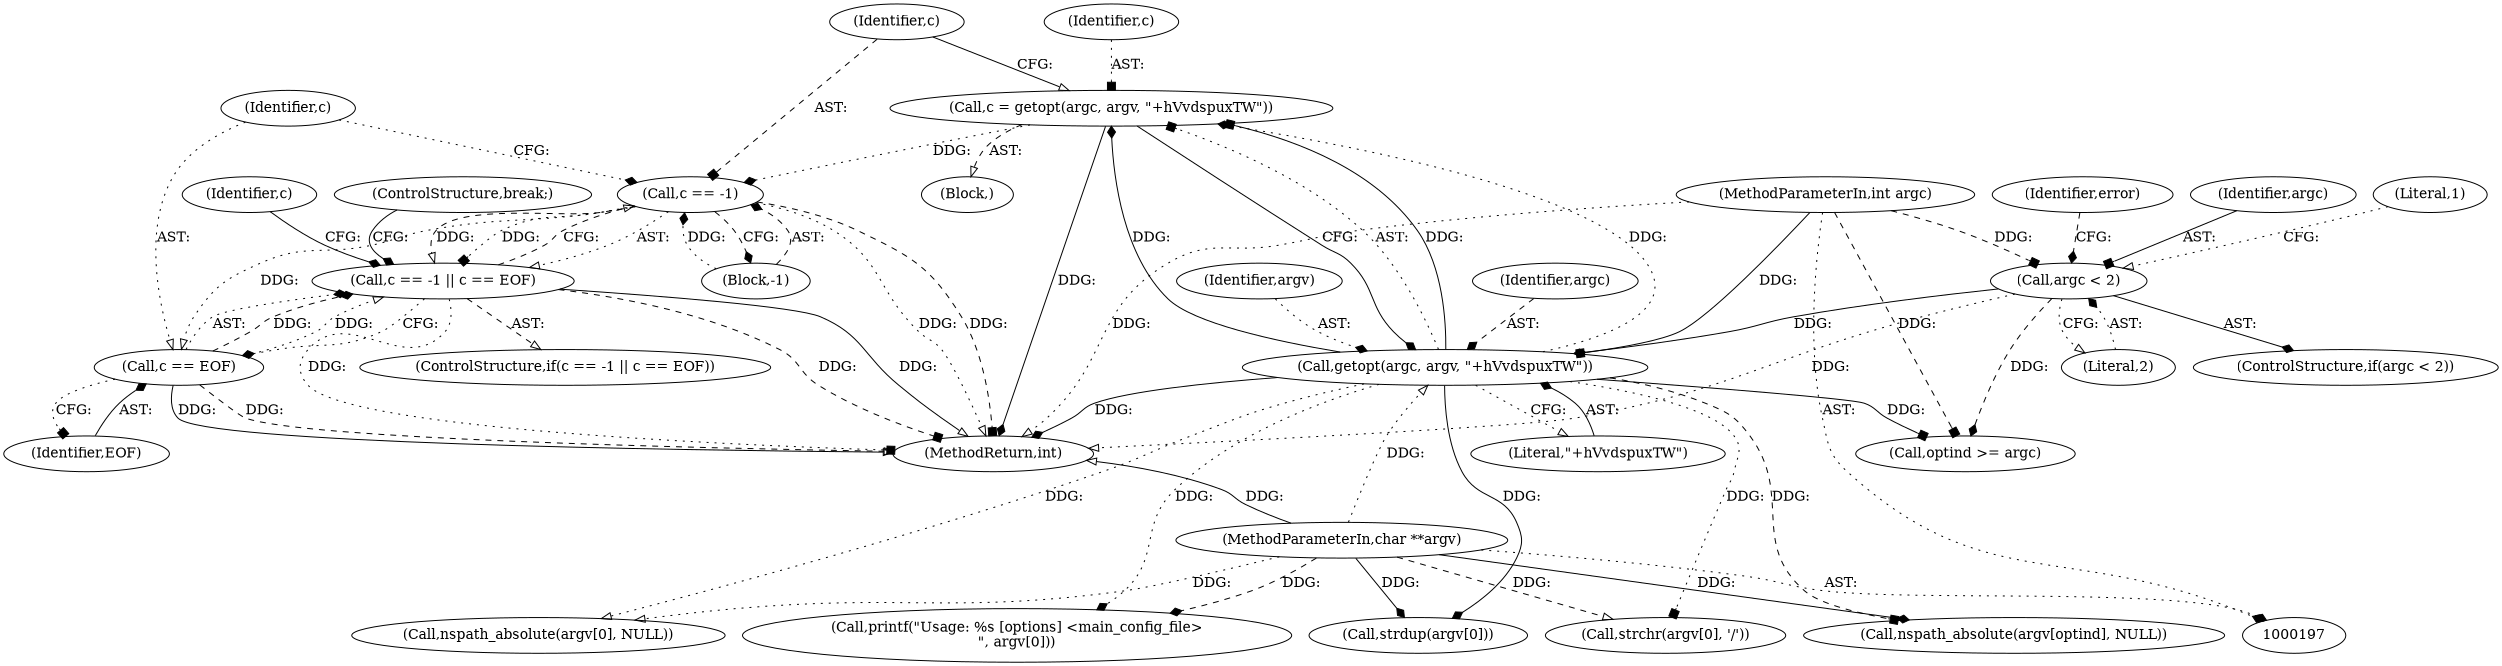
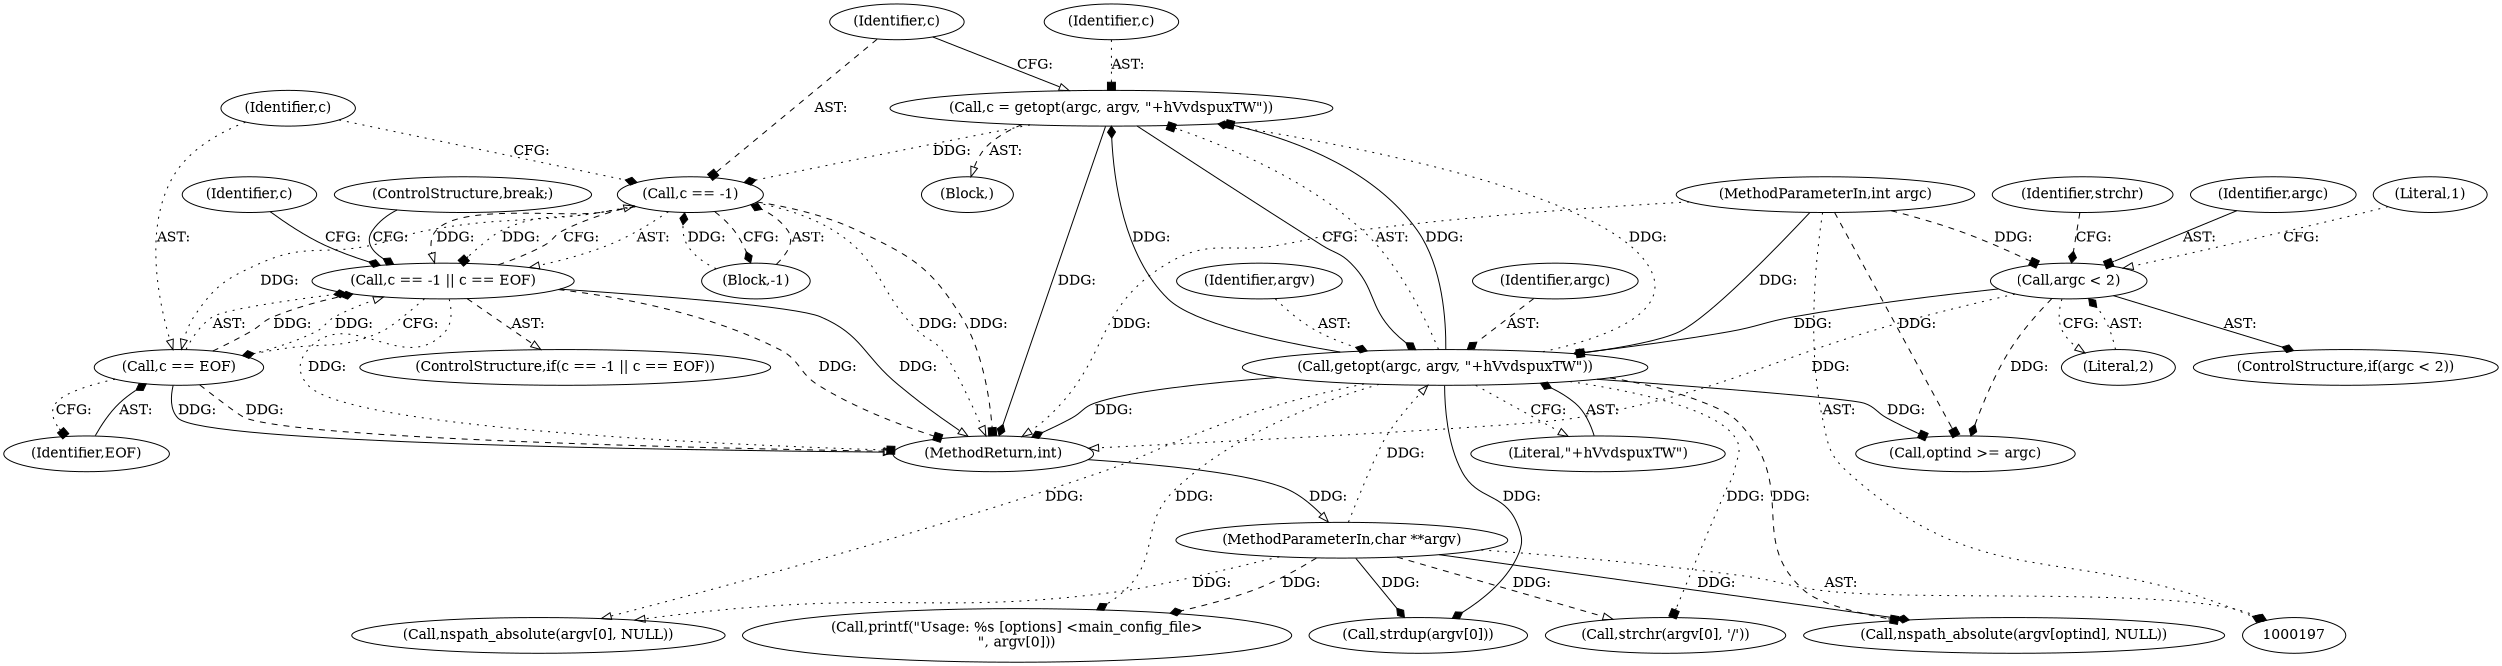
(2083, 195) -> (2083, 195)
(1197, 482) -> (1210, 472)
